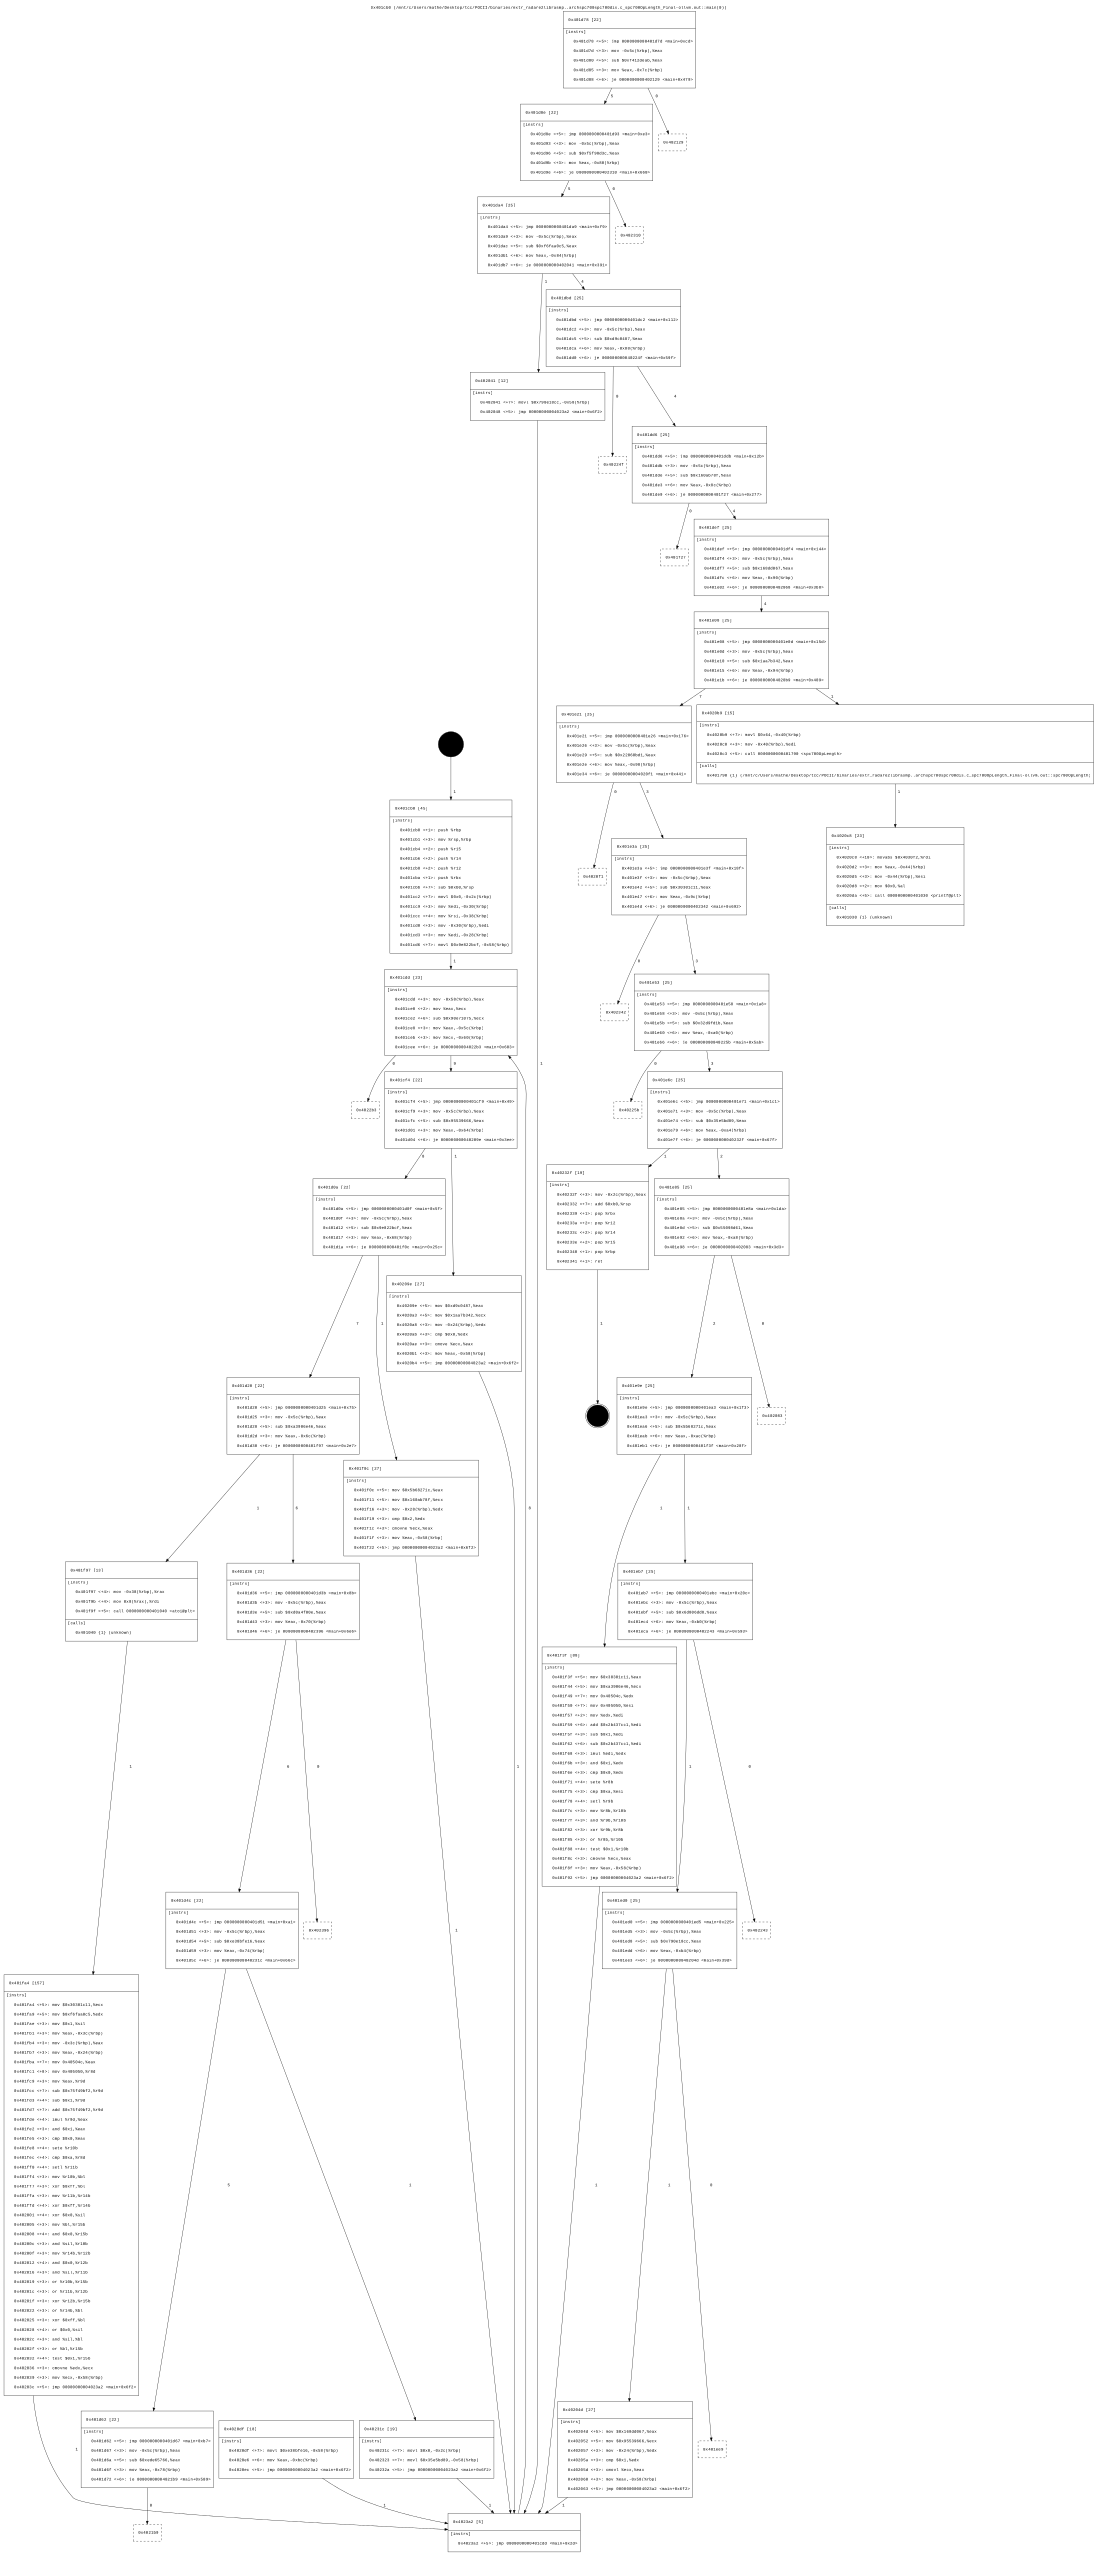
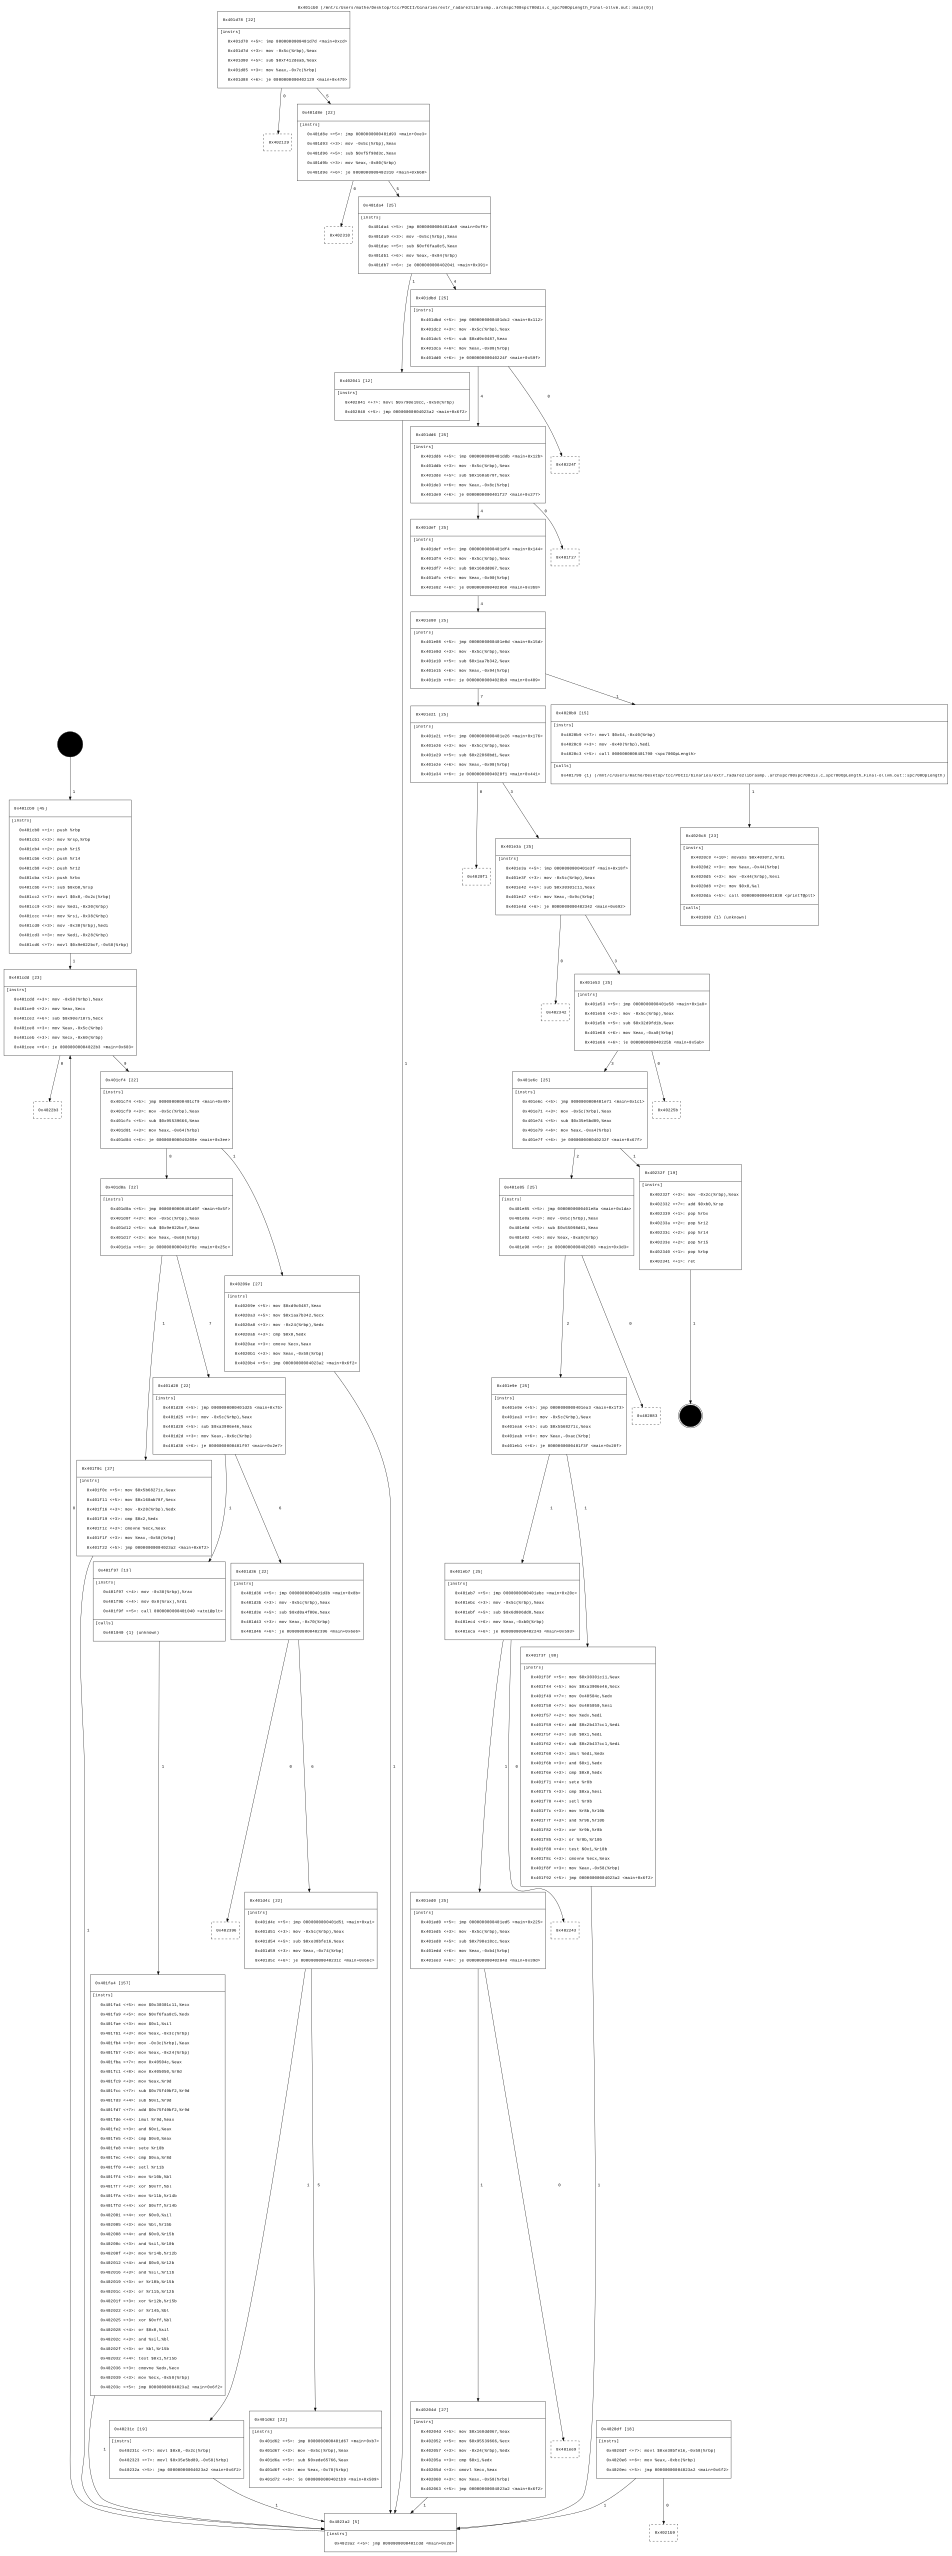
(147, 2504) -> (664, 2500)
